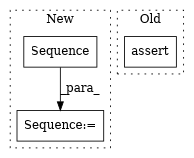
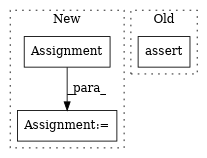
(60, 52) -> (67, 52)
(60, 126) -> (67, 126)
